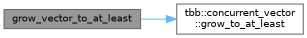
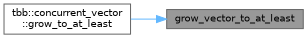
(153, 19) -> (144, 19)
